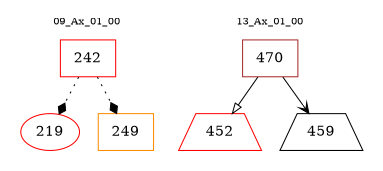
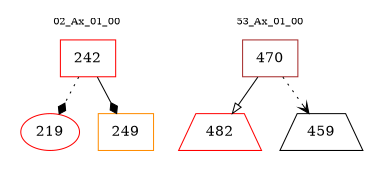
(87, 22) -> (87, 22)
(270, 22) -> (270, 22)
(104, 90) -> (104, 90)
(293, 91) -> (293, 91)
(220, 132) -> (220, 132)
